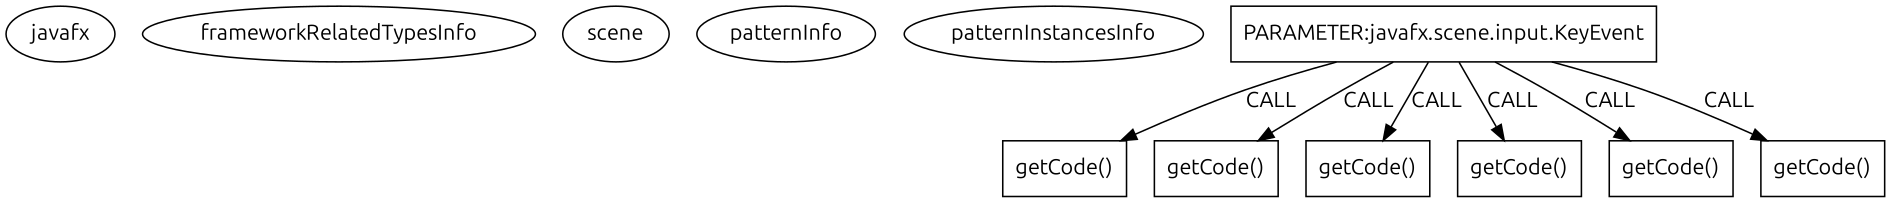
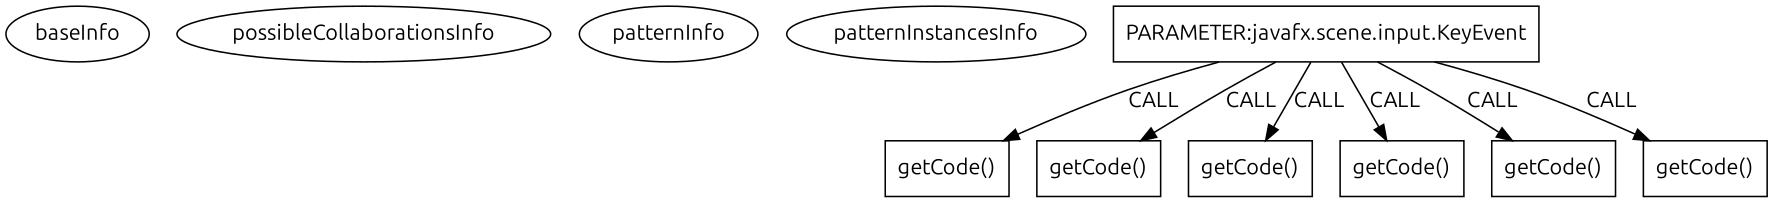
(60, 34) -> (78, 34)
(339, 34) -> none
(616, 34) -> (364, 34)
